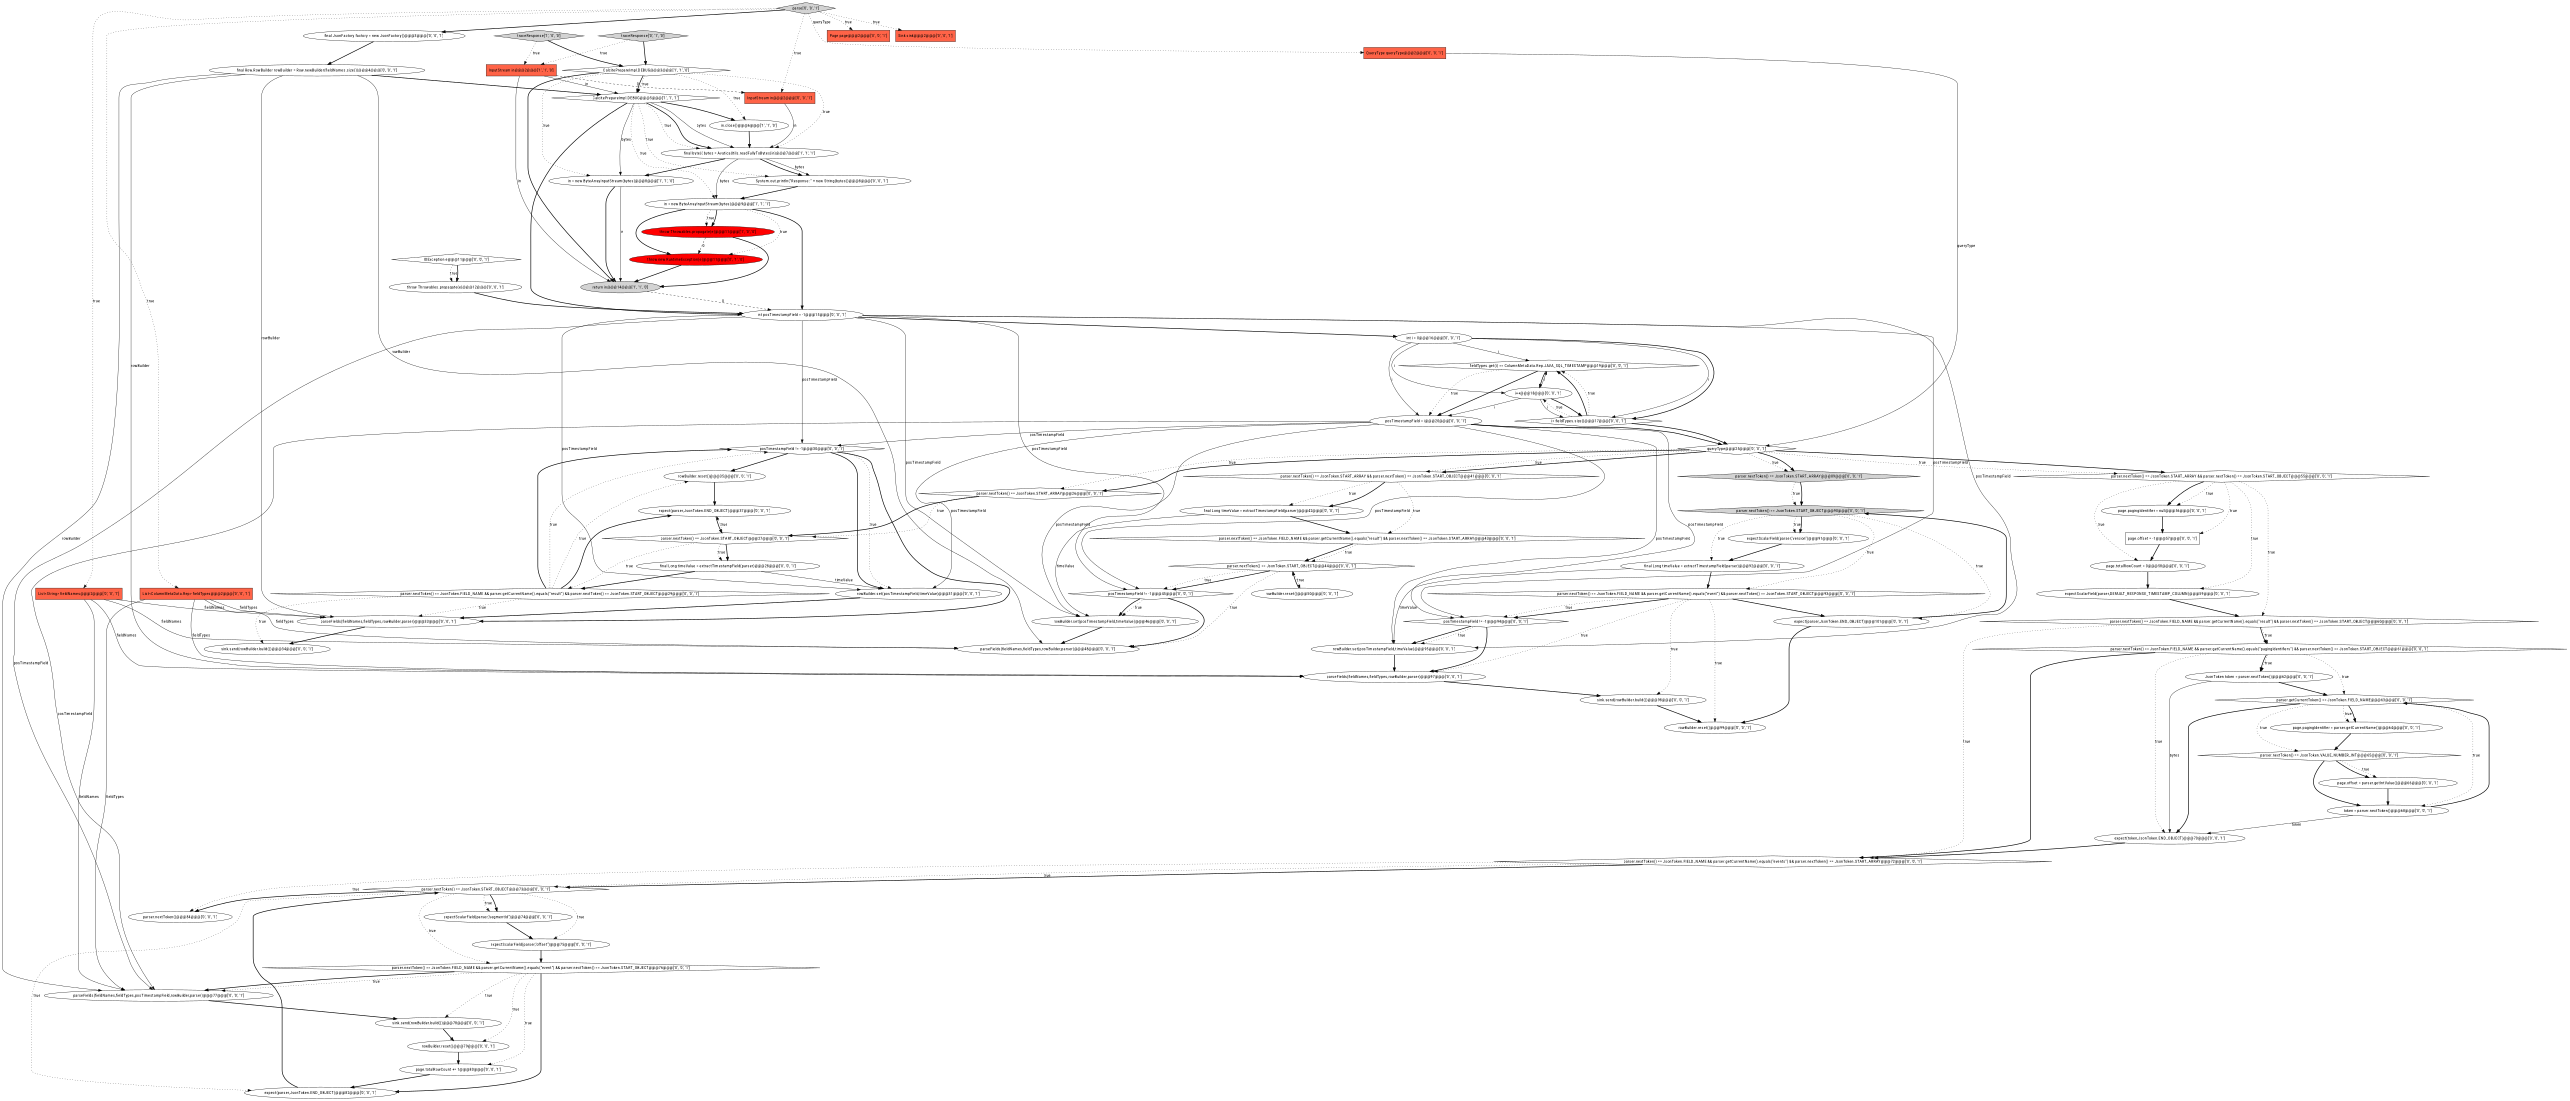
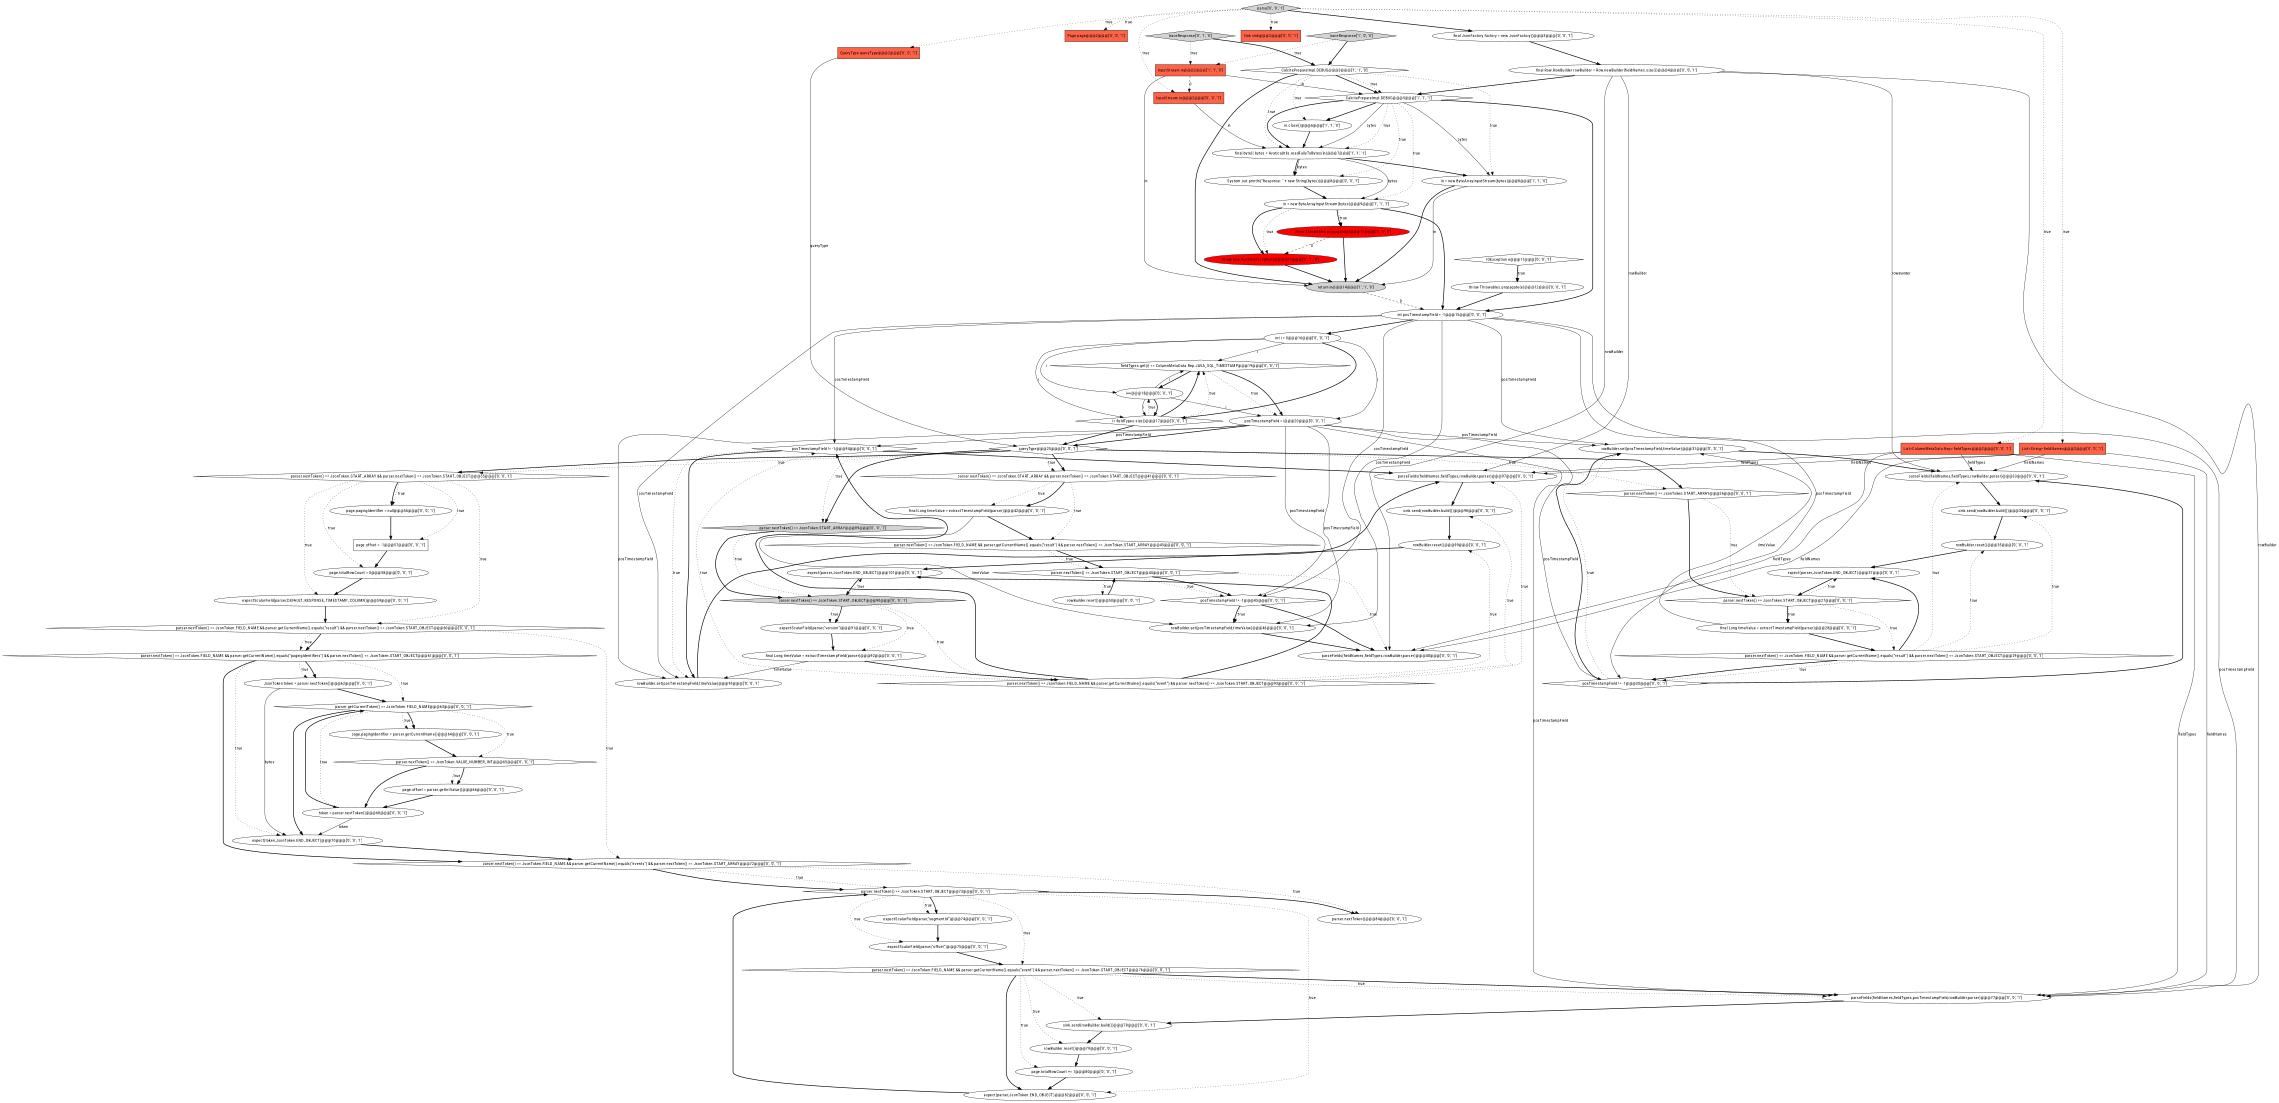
(822, 22) -> (1109, 22)
(761, 462) -> (1999, 526)
(1789, 684) -> (1165, 558)
